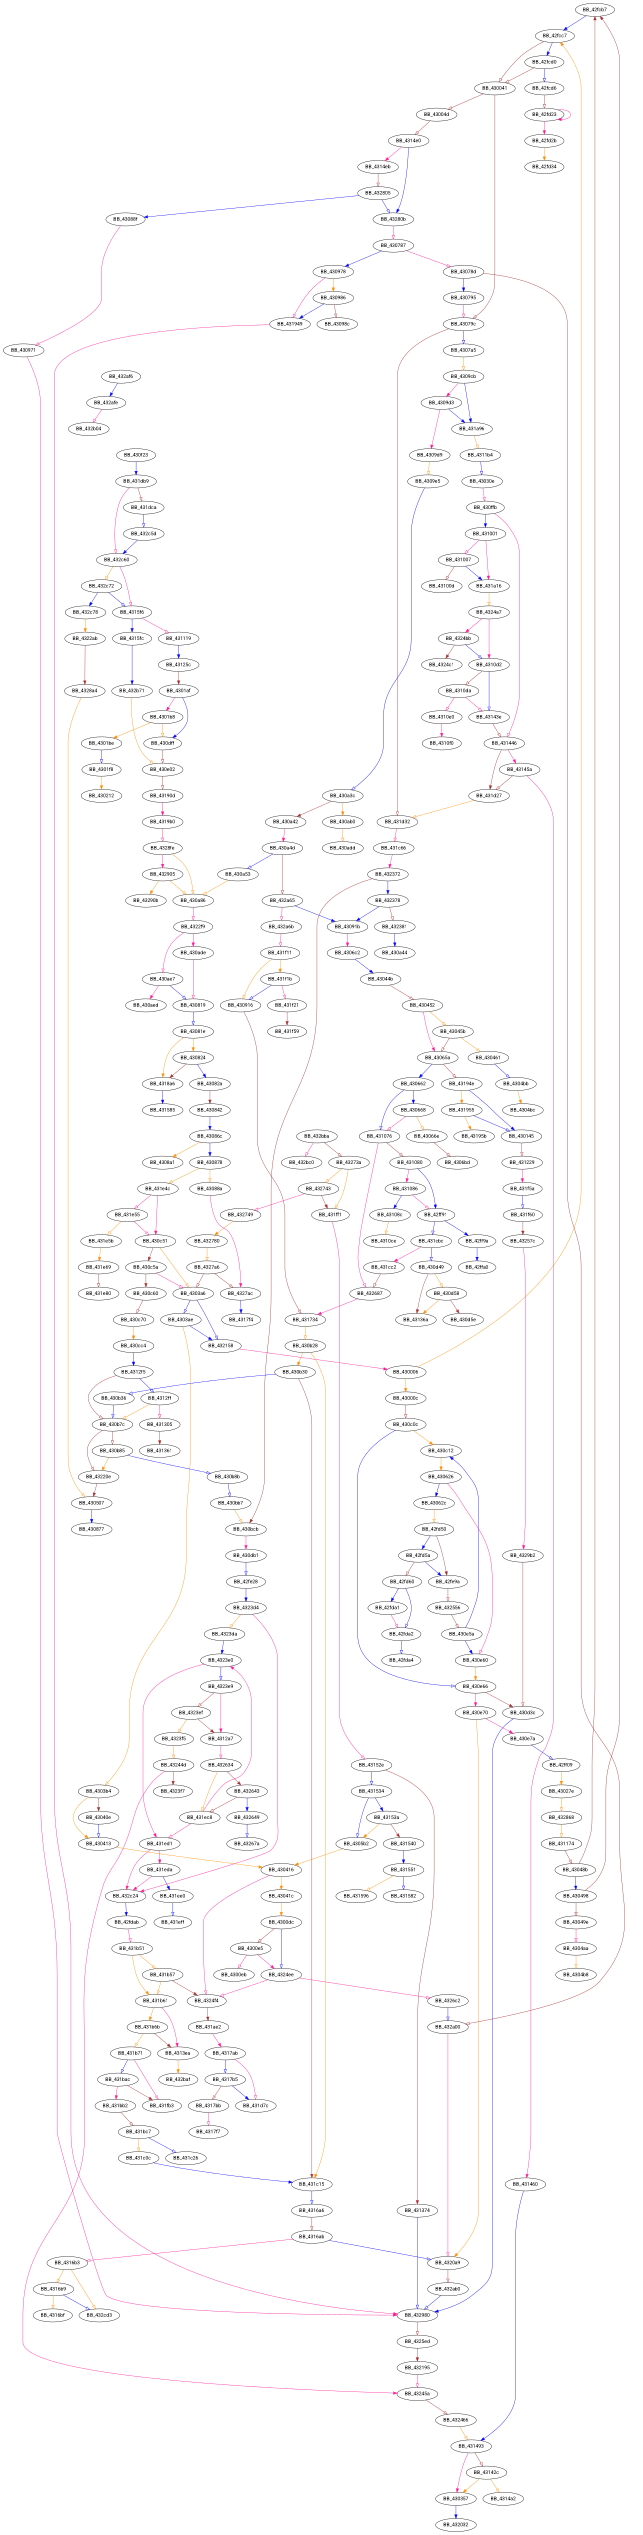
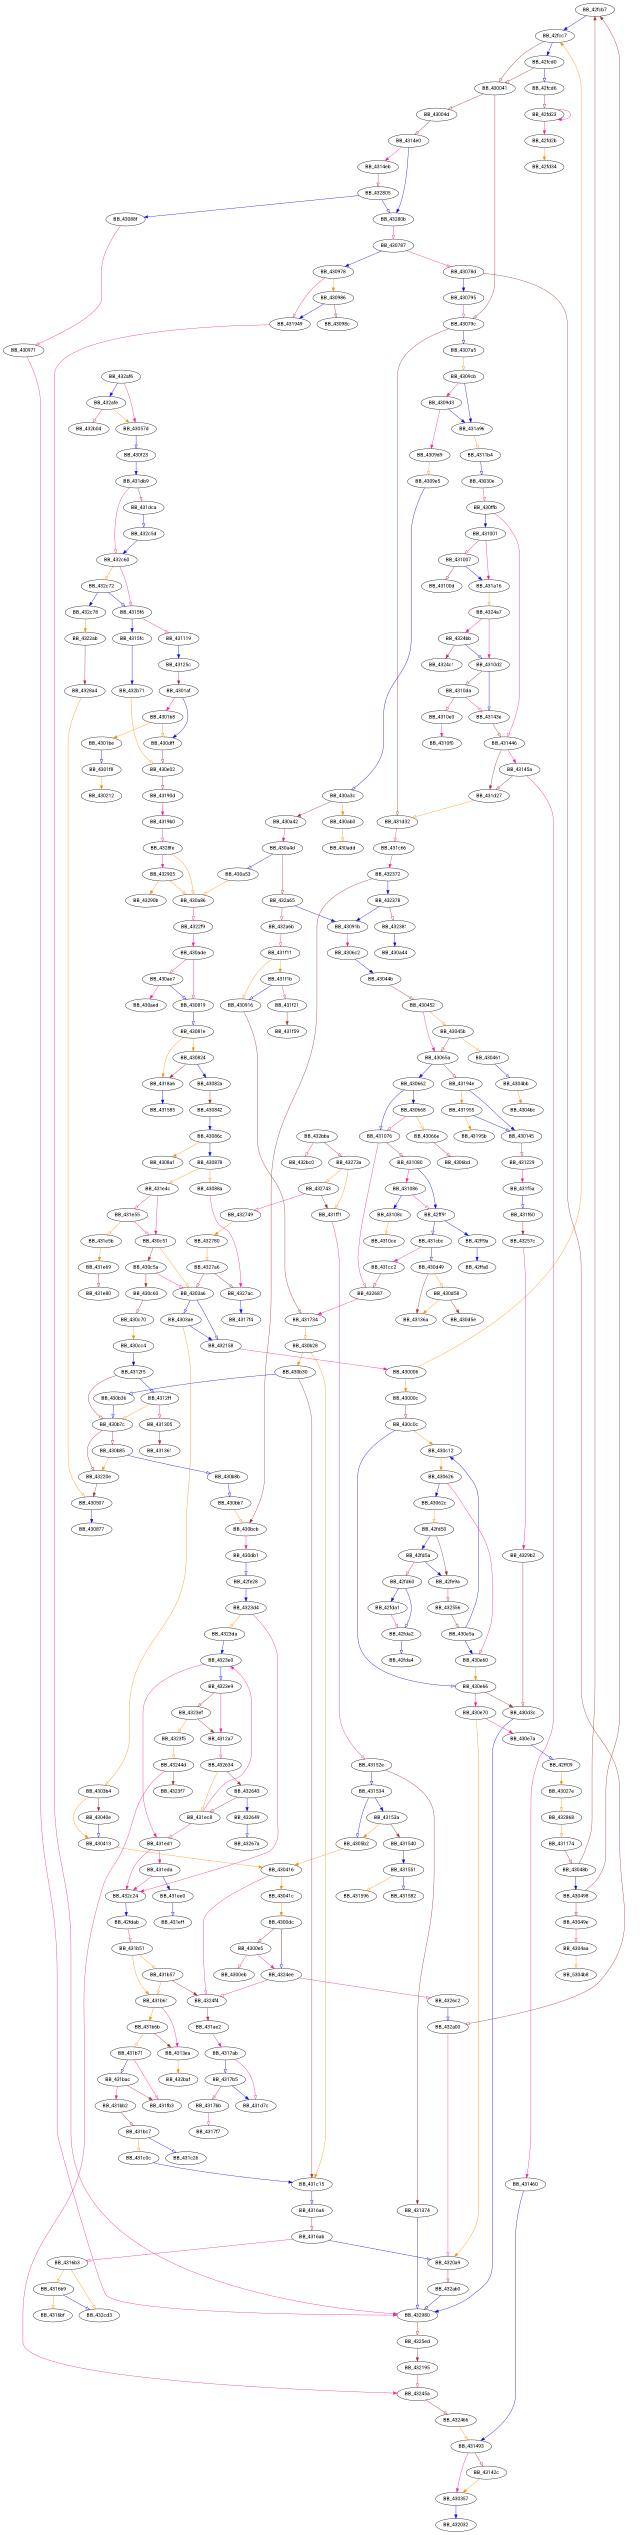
none -> (136, 429)
(169, 948) -> (179, 965)
(576, 1975) -> (576, 1975)
(503, 2499) -> none
